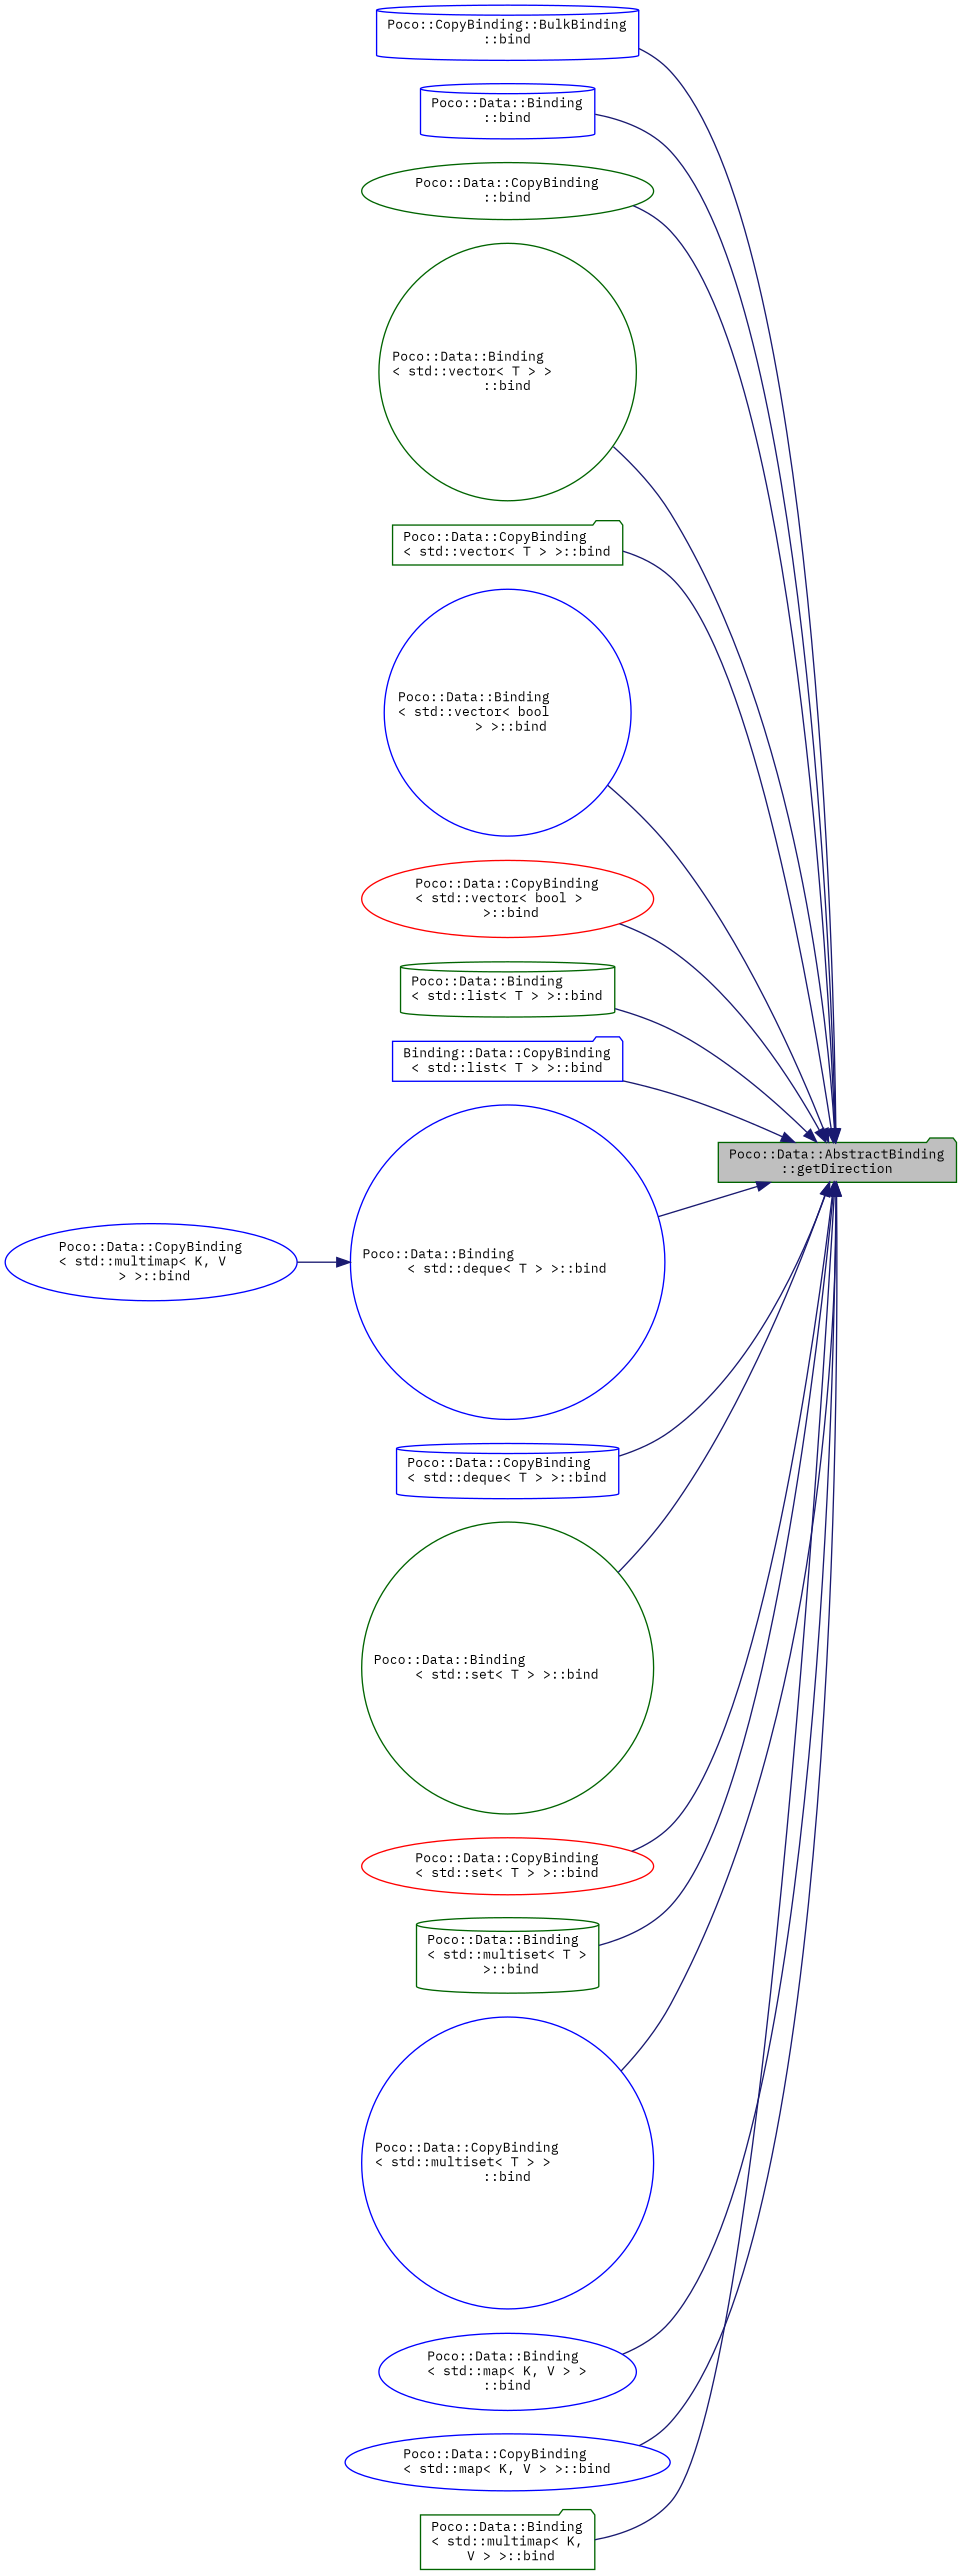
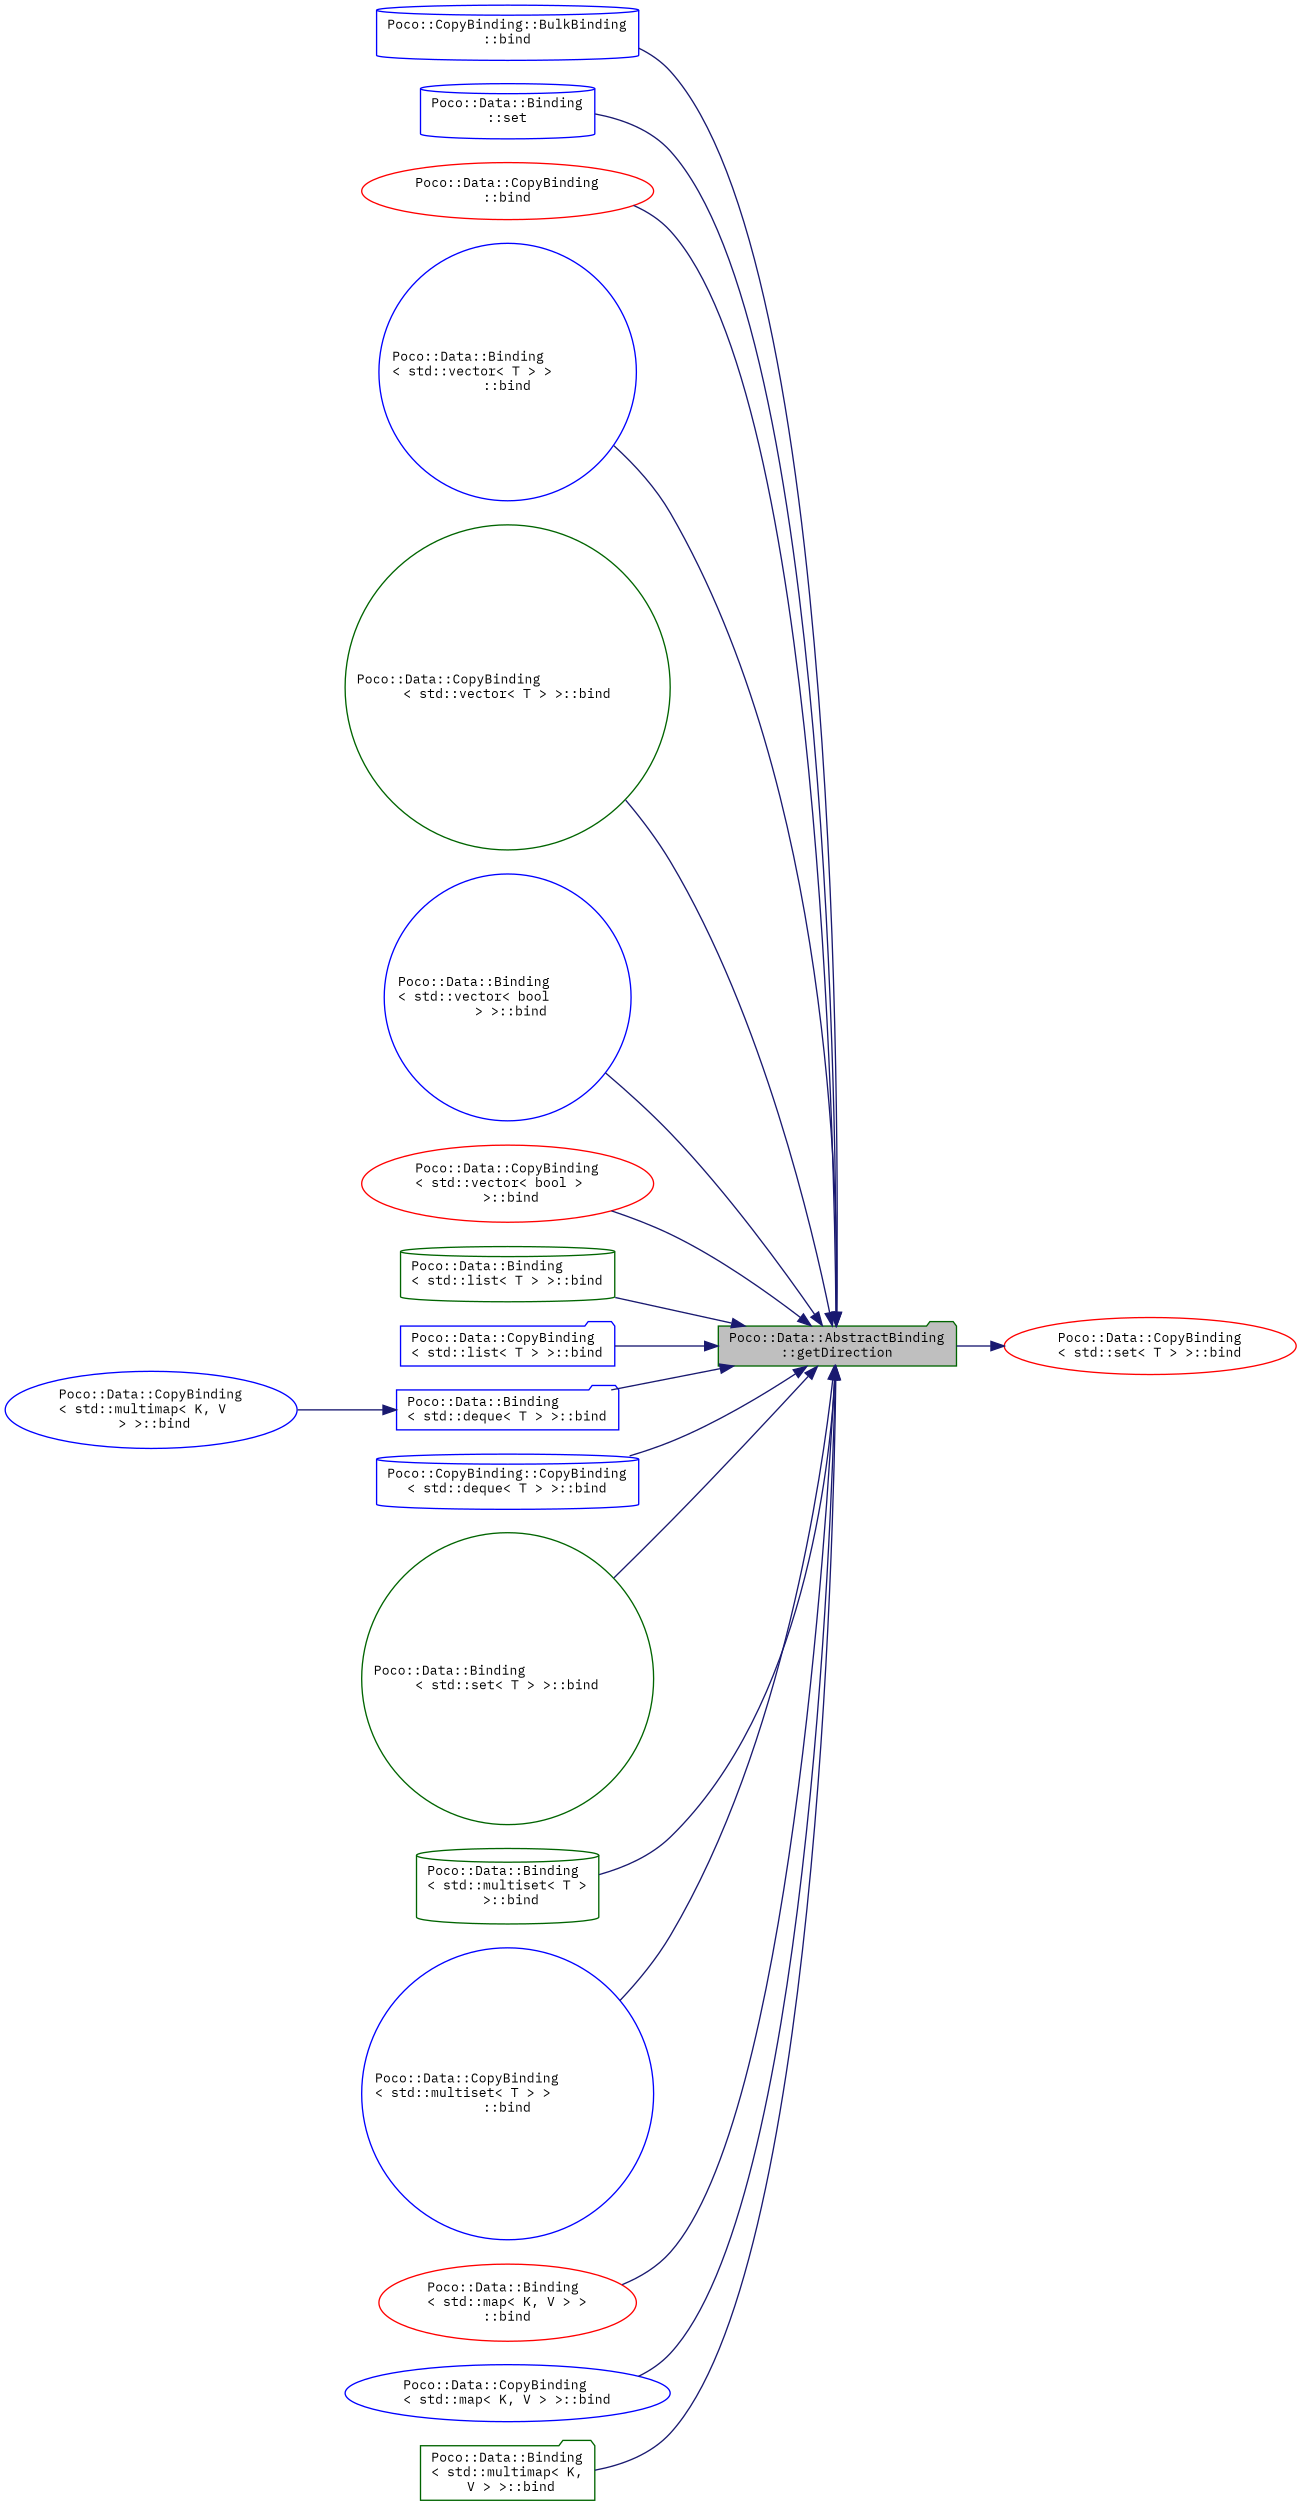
(508, 111) -> (508, 111)
(508, 191) -> (508, 191)
(508, 372) -> (508, 372)
(508, 545) -> (508, 687)
(508, 1061) -> (508, 1346)
(508, 1262) -> (508, 1410)
(508, 1471) -> (508, 1482)
(776, 1543) -> (974, 1346)
(508, 2372) -> (508, 2303)
